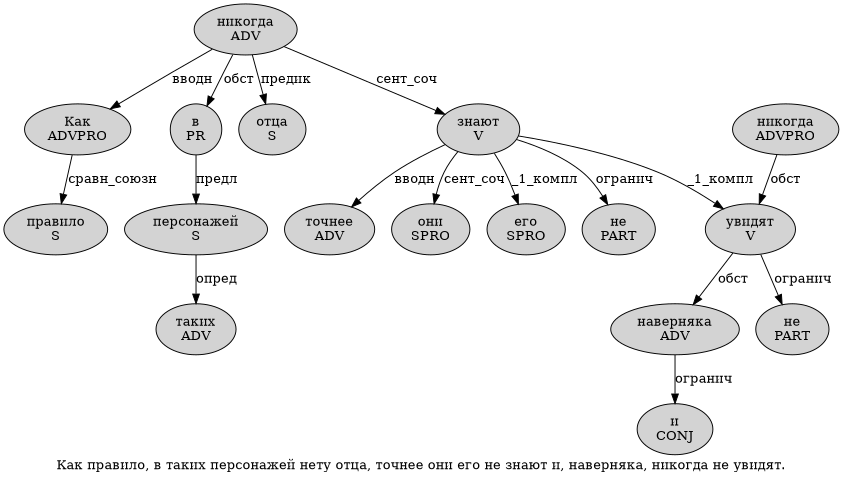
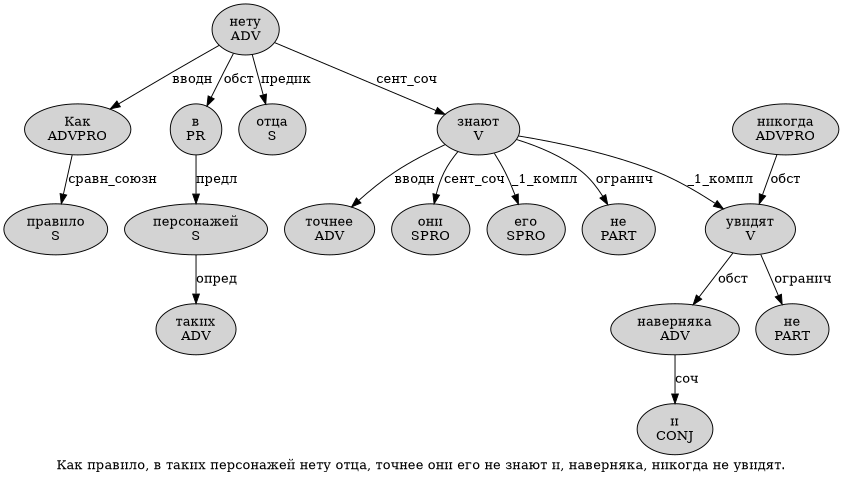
(246, 29) -> (246, 29)
(704, 379) -> (687, 379)
